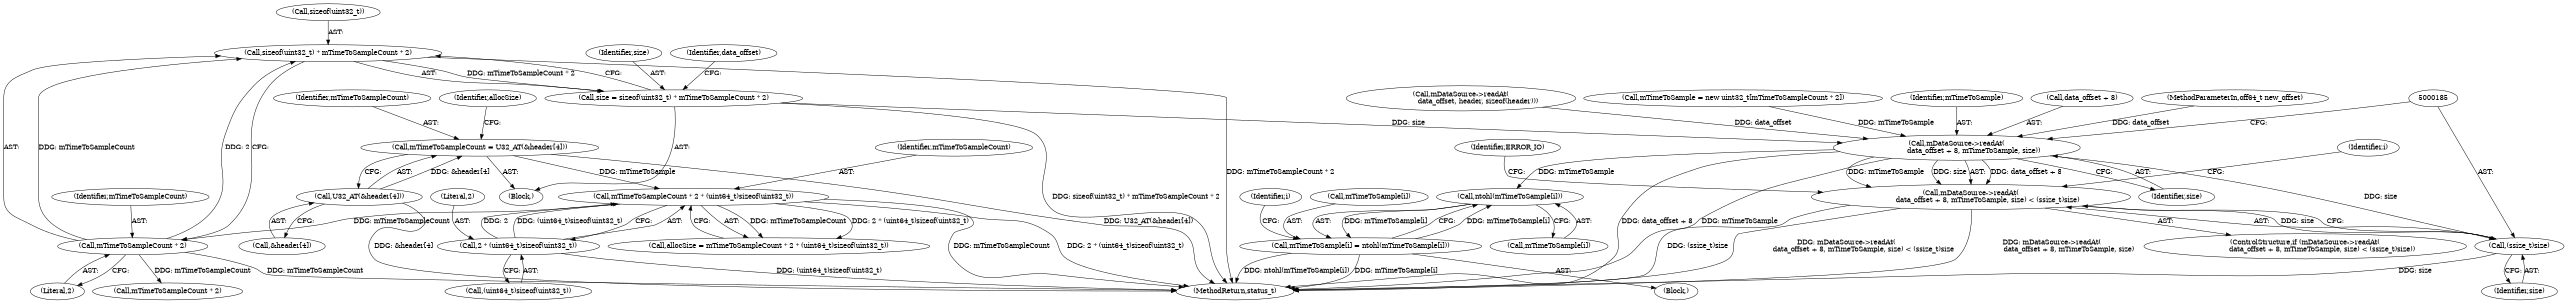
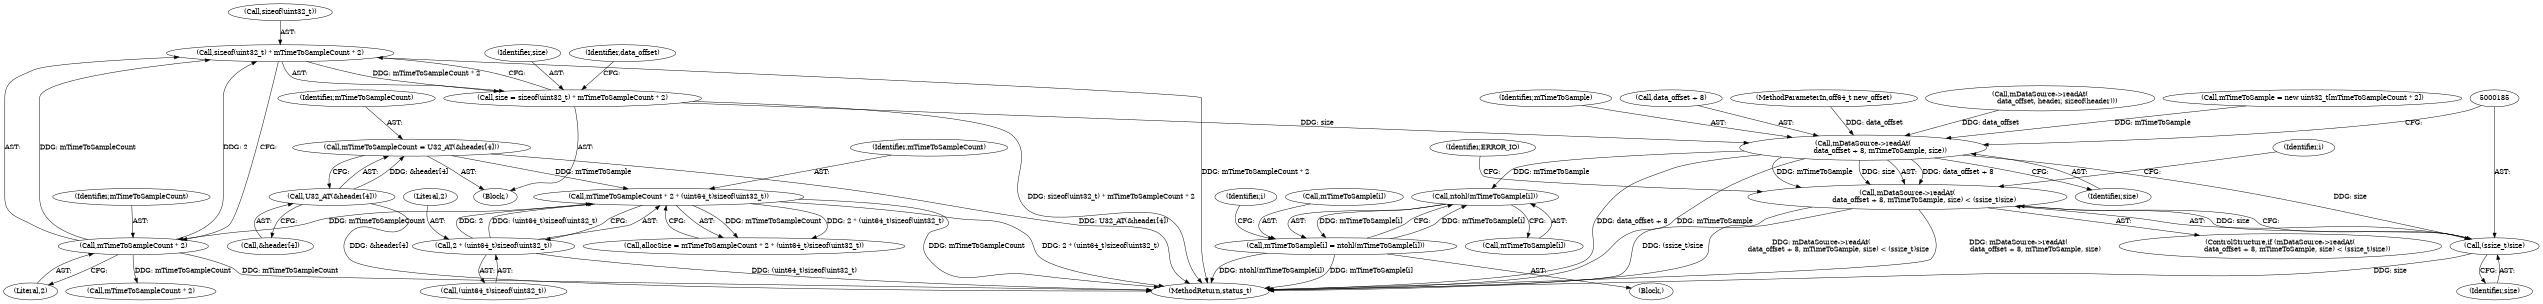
(488, 98) -> none
(513, 271) -> (488, 271)
